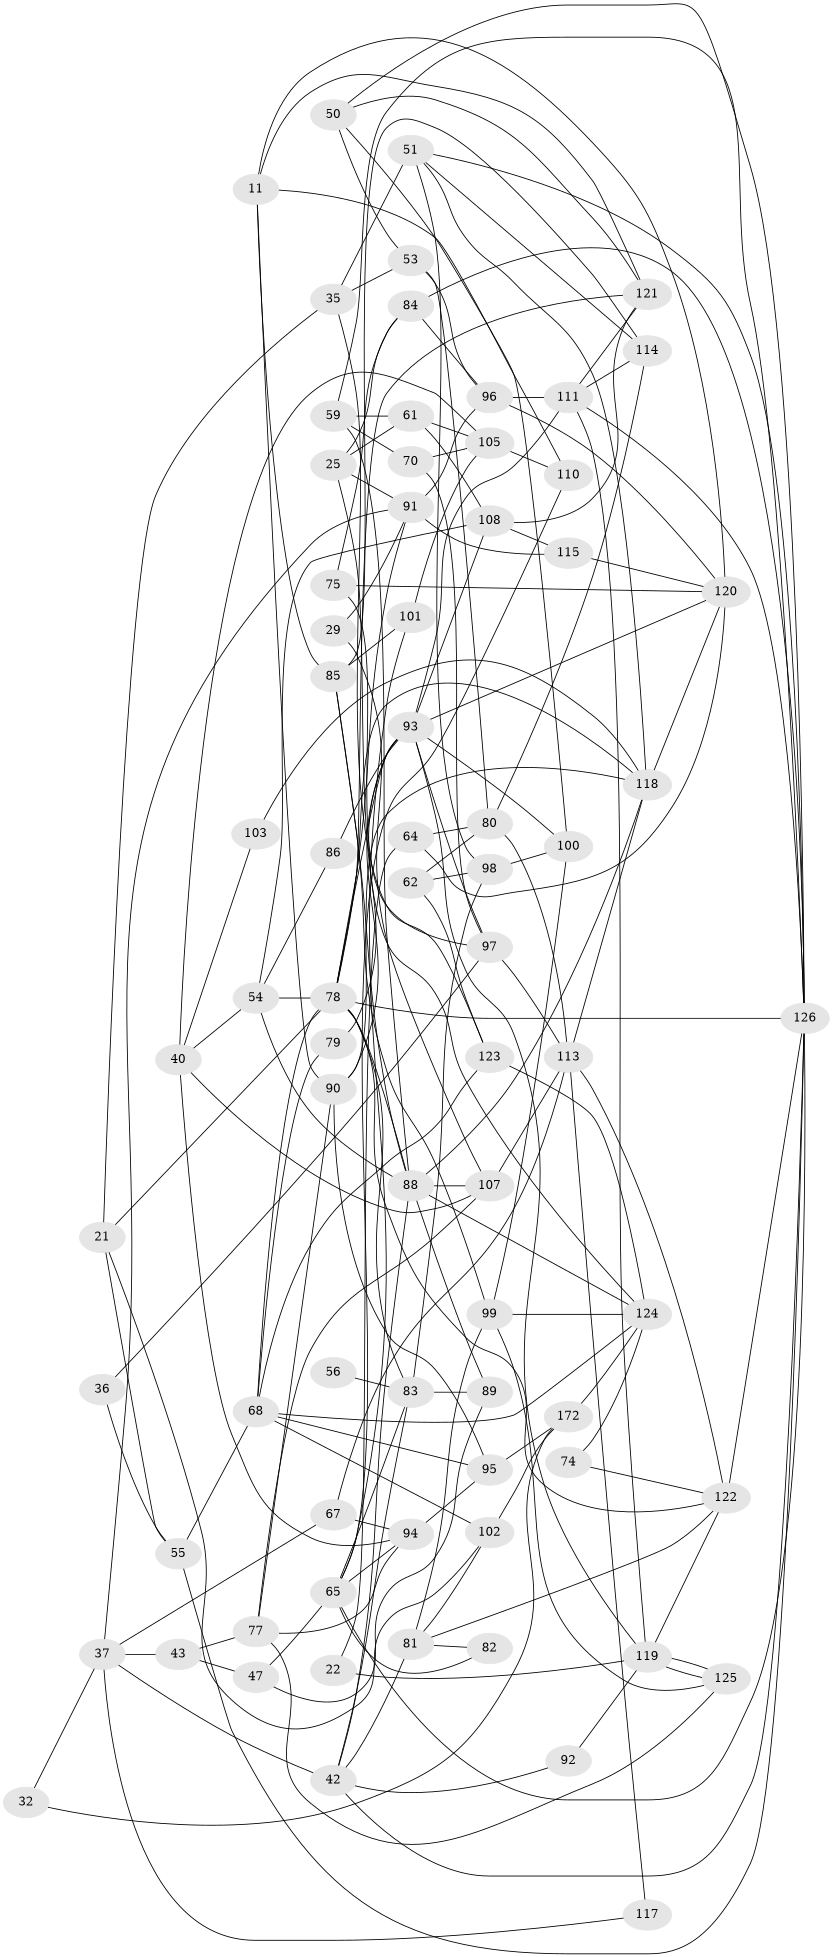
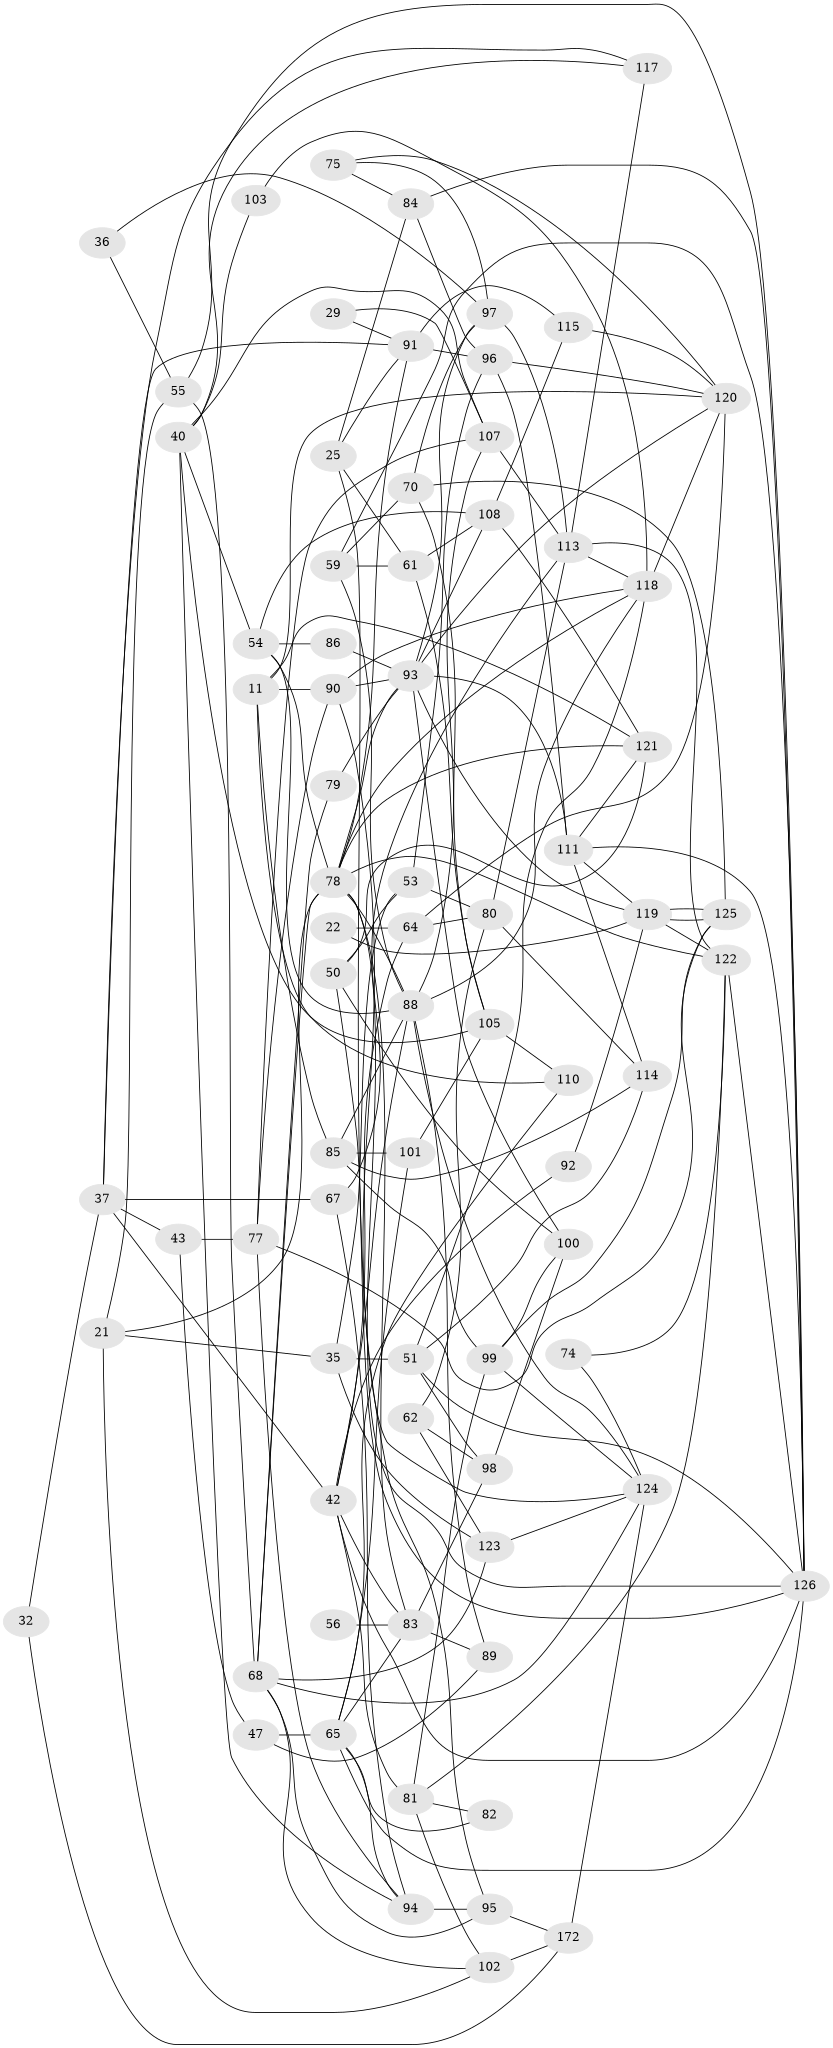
none -> (292, 119)
none -> (694, 593)
none -> (365, 1213)
